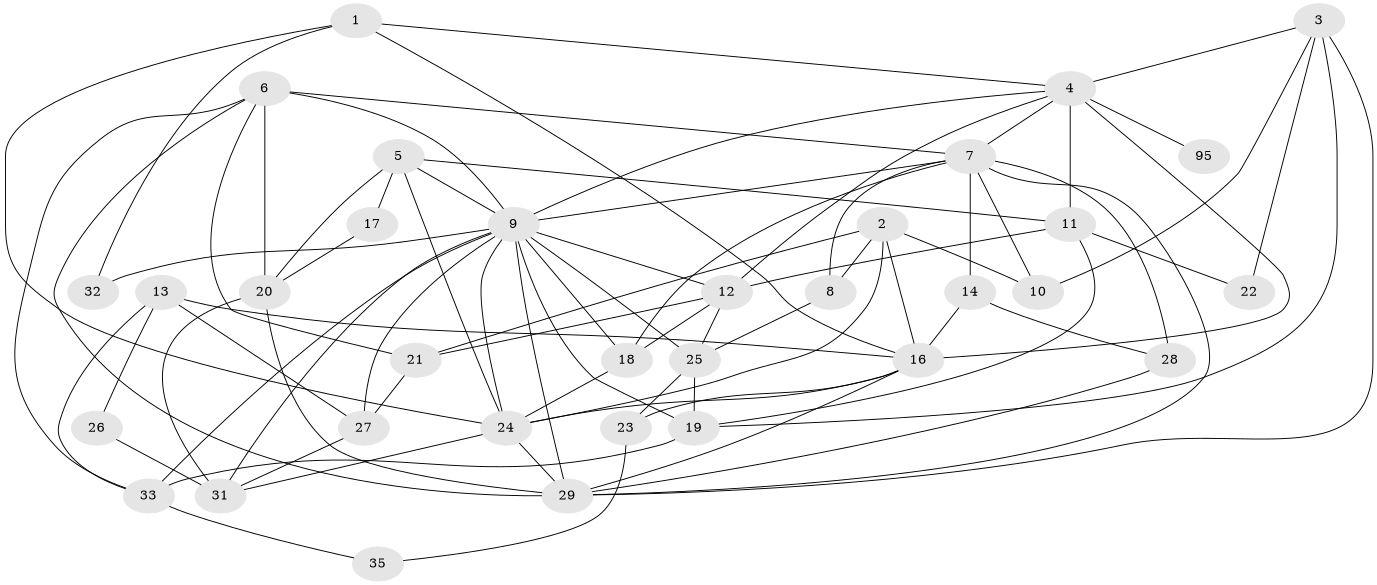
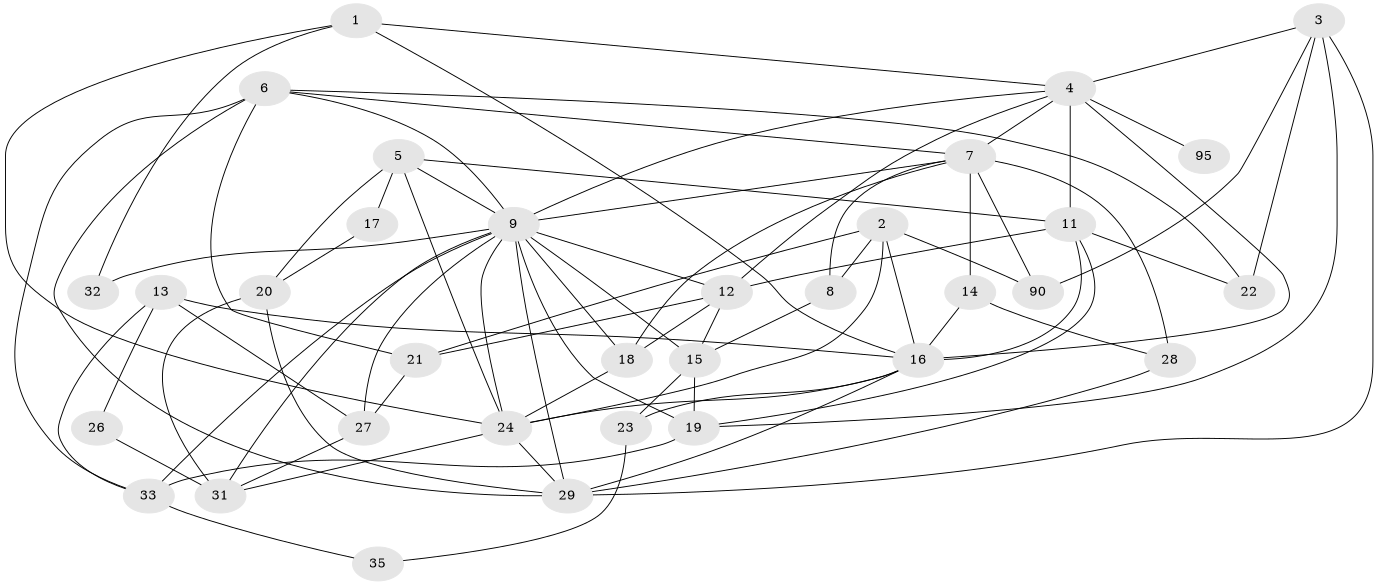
(265, 190) -> (787, 114)
(1038, 292) -> (1038, 292)
none -> (1046, 333)
(695, 360) -> (695, 360)
(1076, 441) -> none
